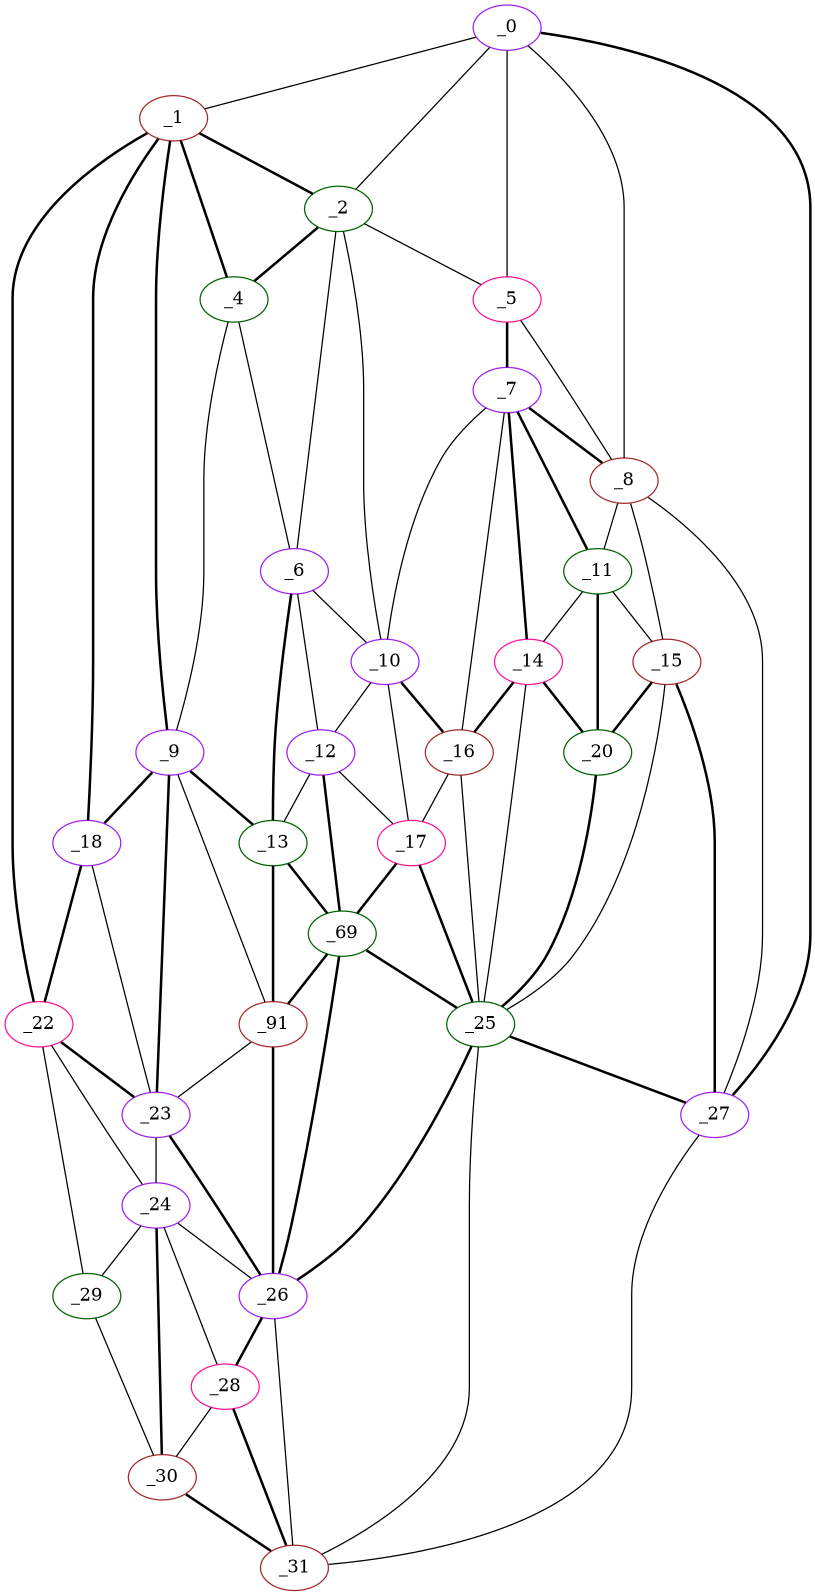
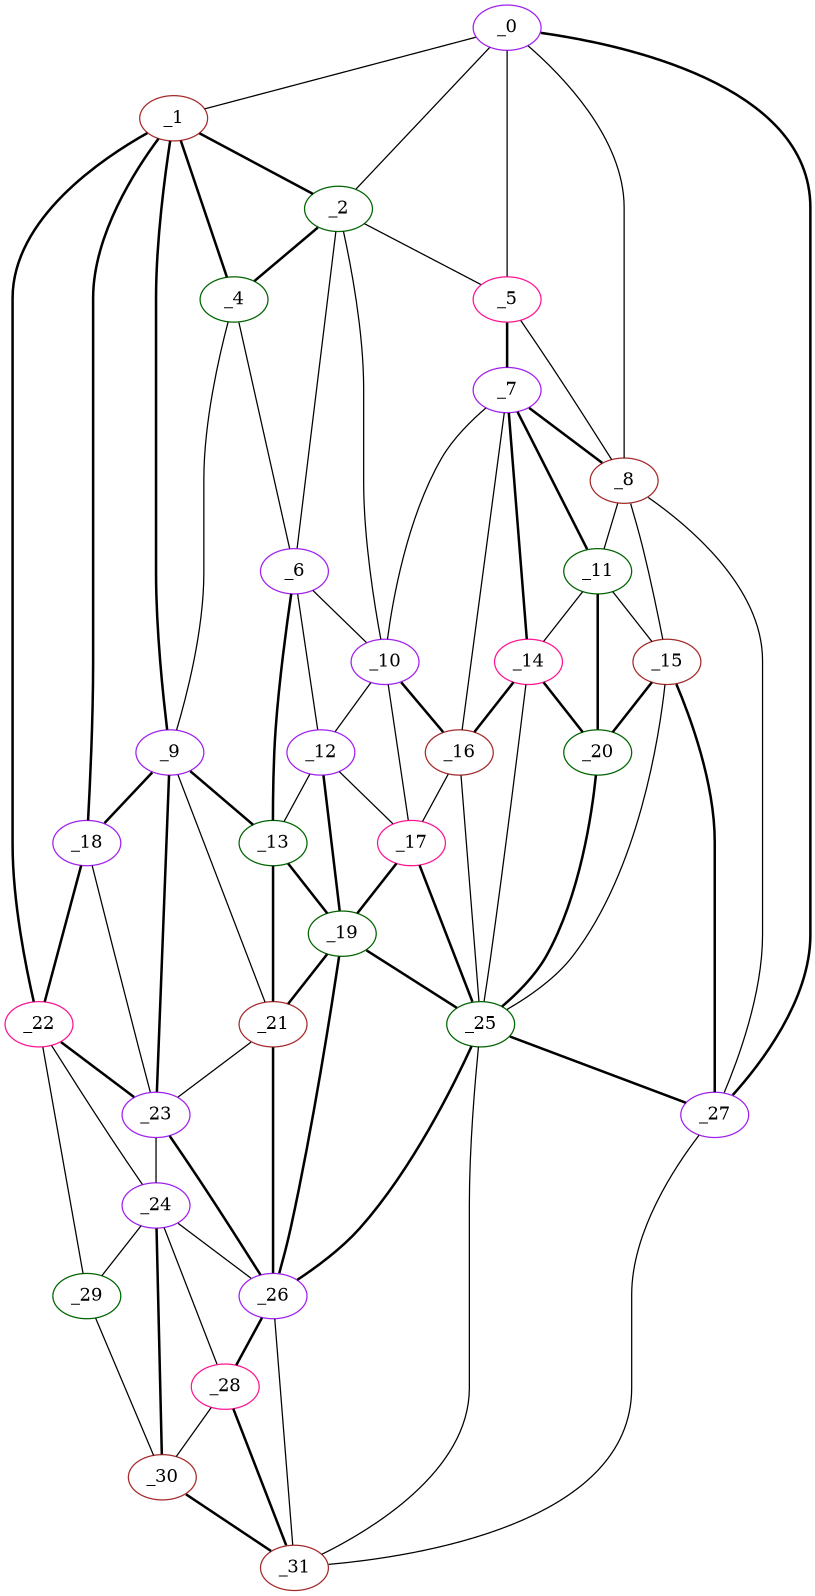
(342, 934) -> (342, 934)
(273, 1024) -> (273, 1024)
